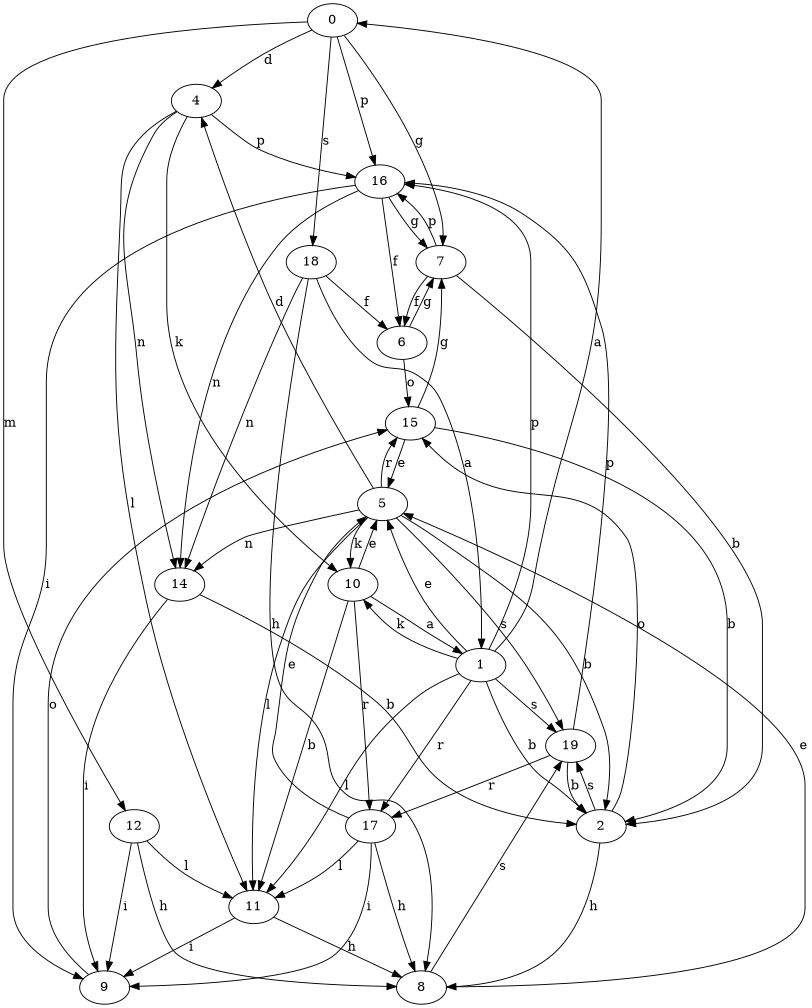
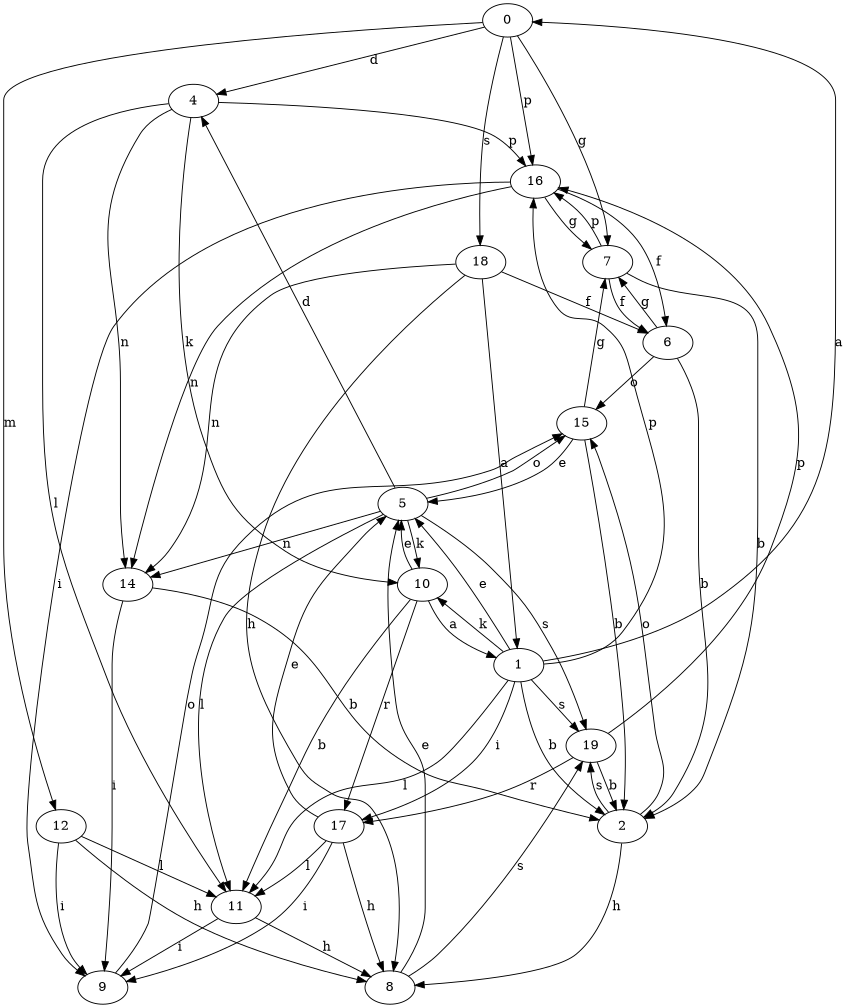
(389, 464) -> (537, 464)
(550, 628) -> (701, 592)
(440, 746) -> (498, 746)
